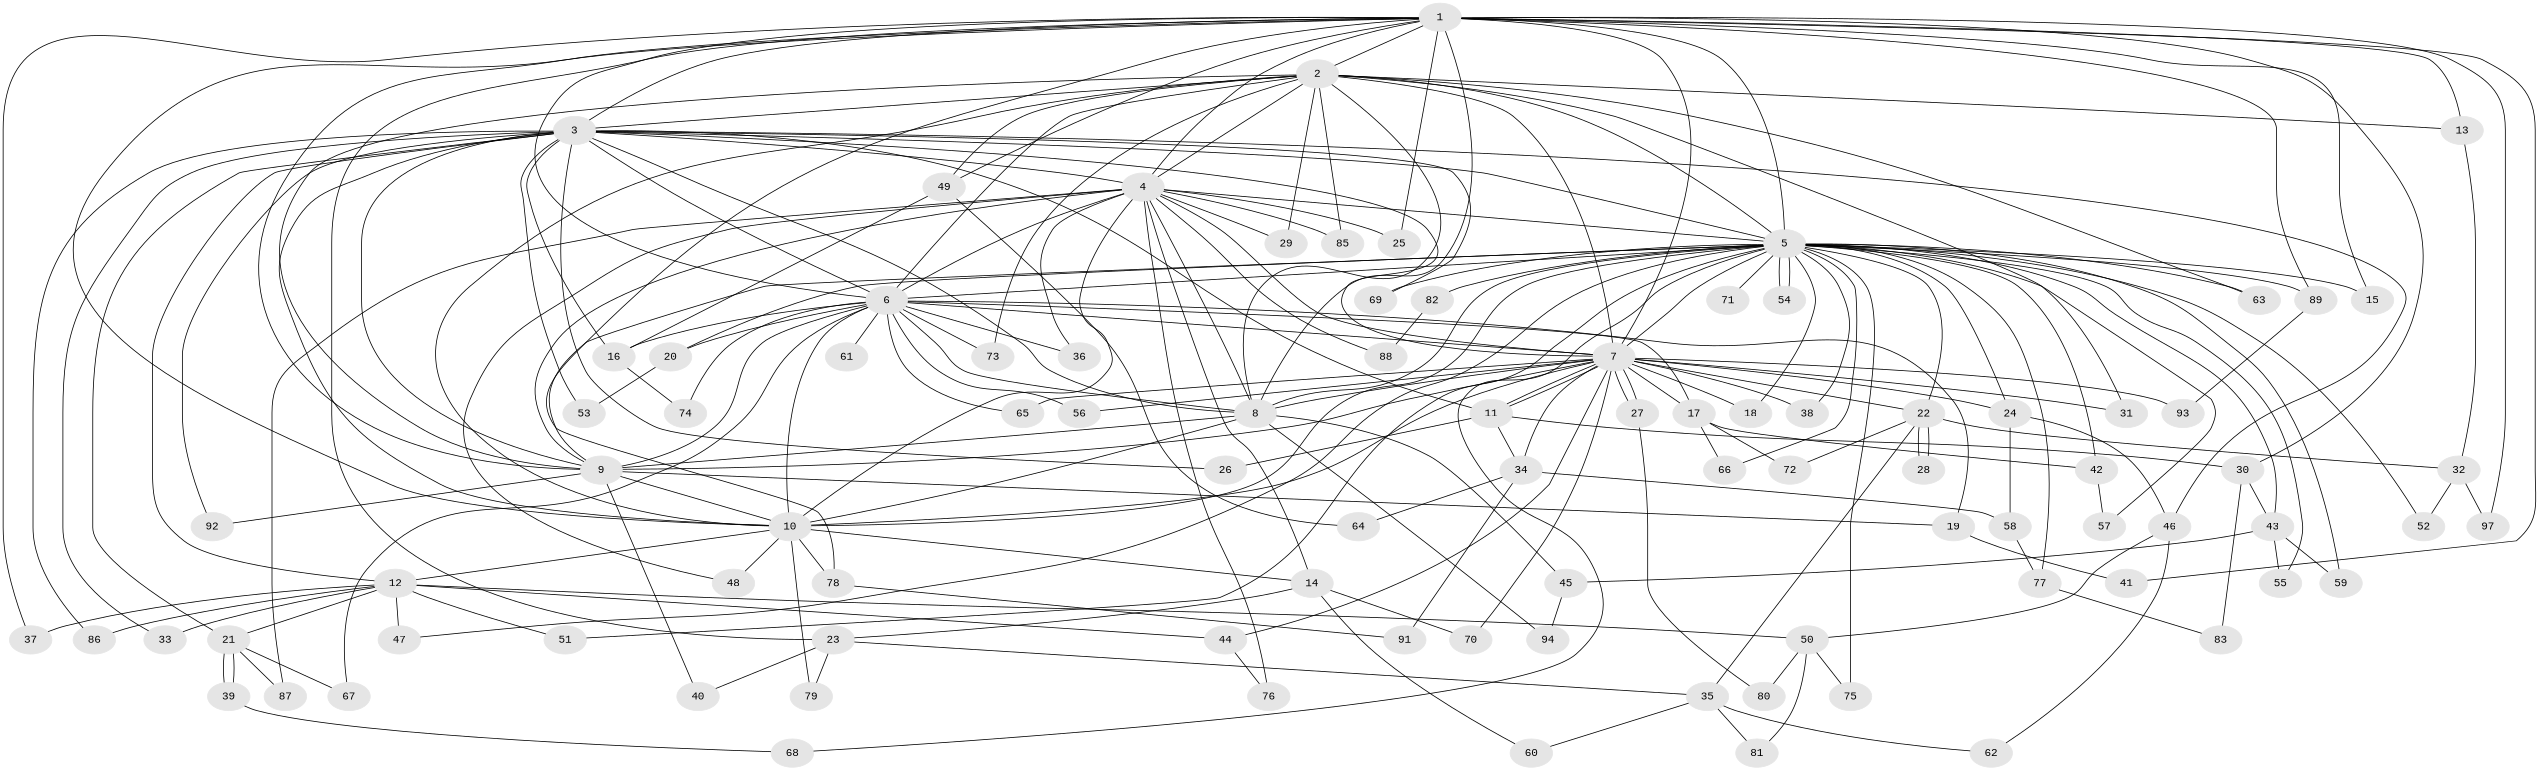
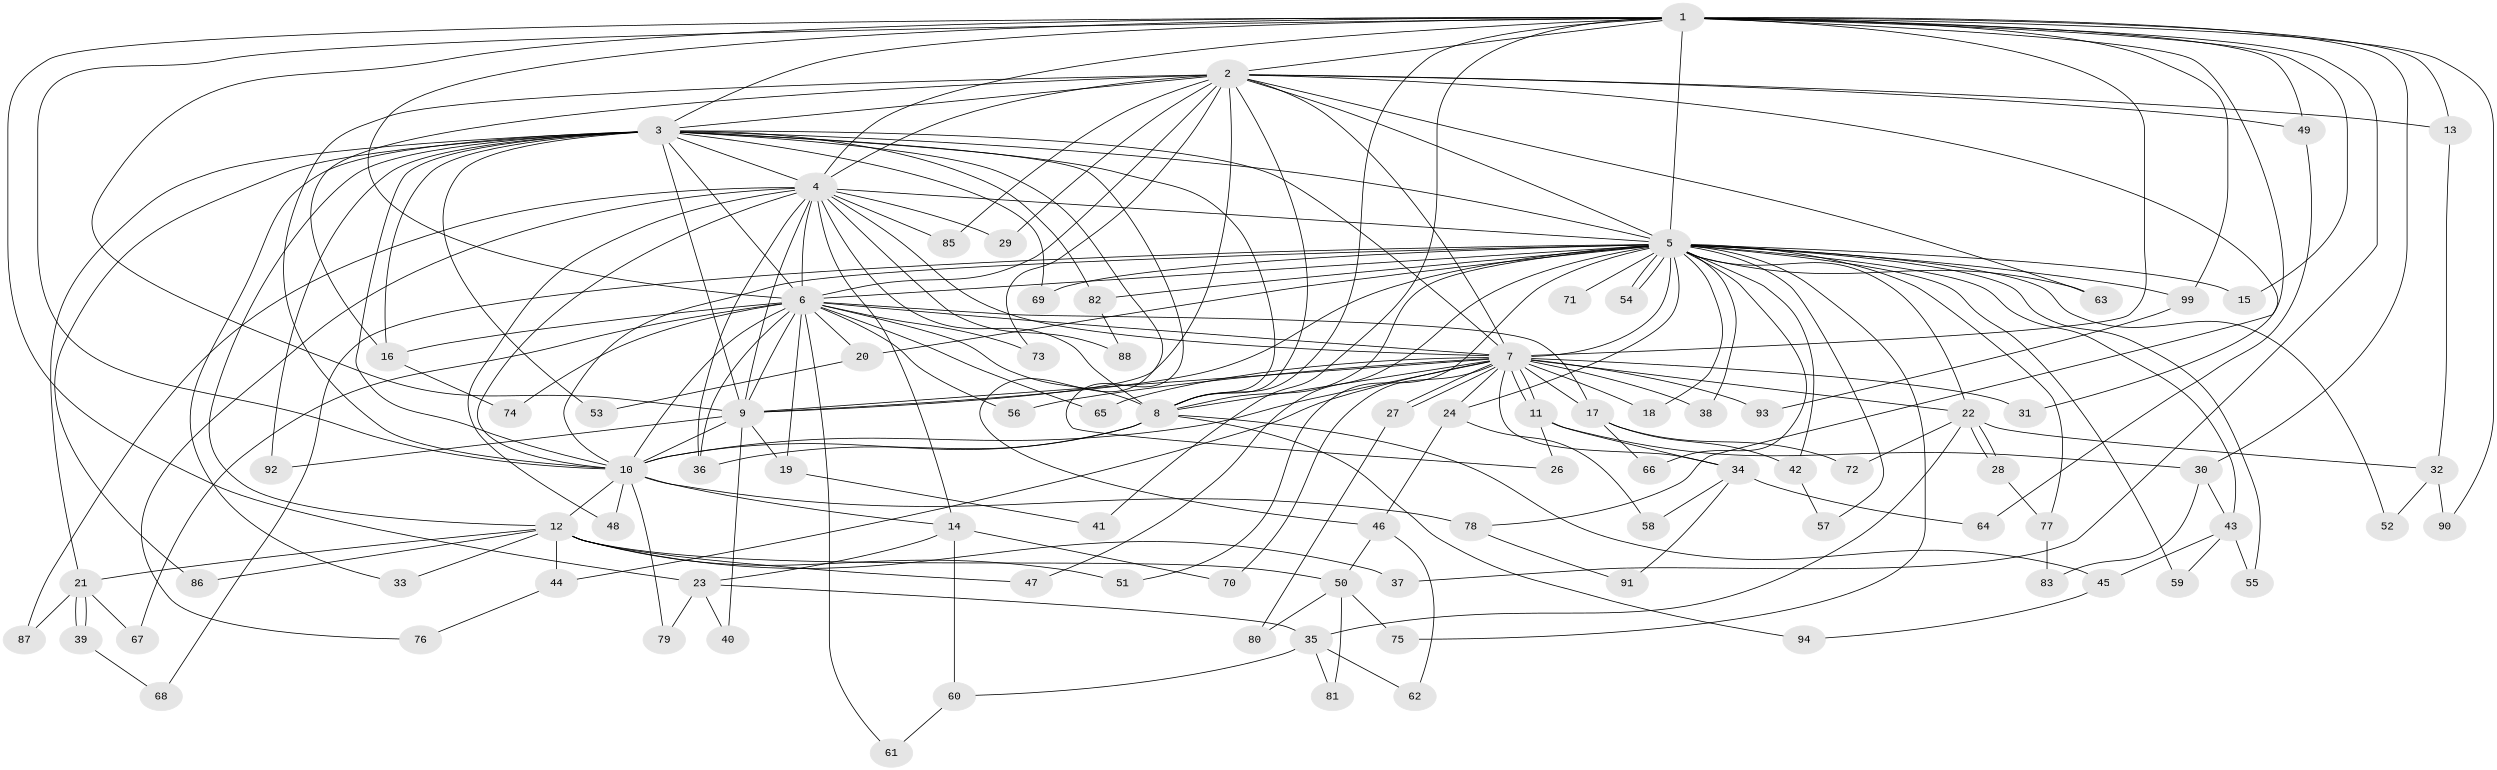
(1054, 203) -> (920, 159)
(1399, 244) -> none
(779, 272) -> (665, 106)
(2316, 300) -> (2188, 300)
(928, 443) -> (931, 448)
(2488, 527) -> (2445, 527)
(2022, 549) -> (2019, 494)
none -> (923, 725)
